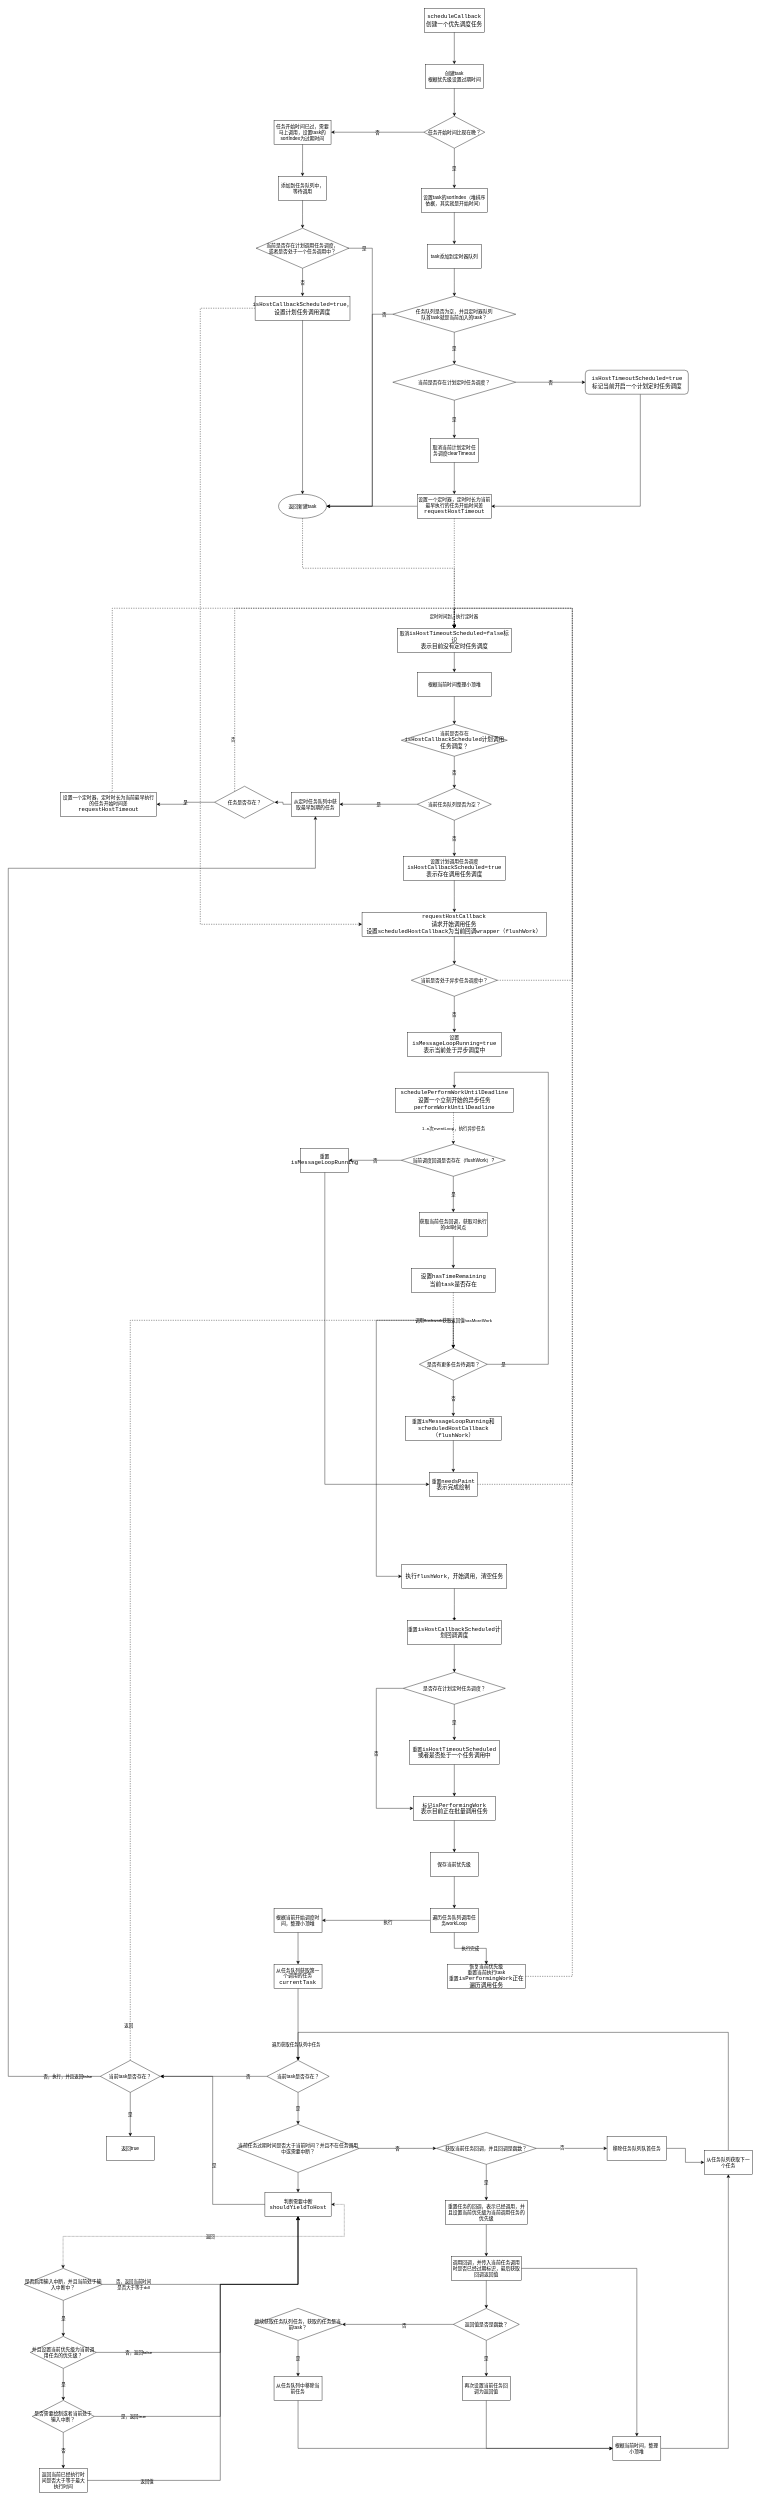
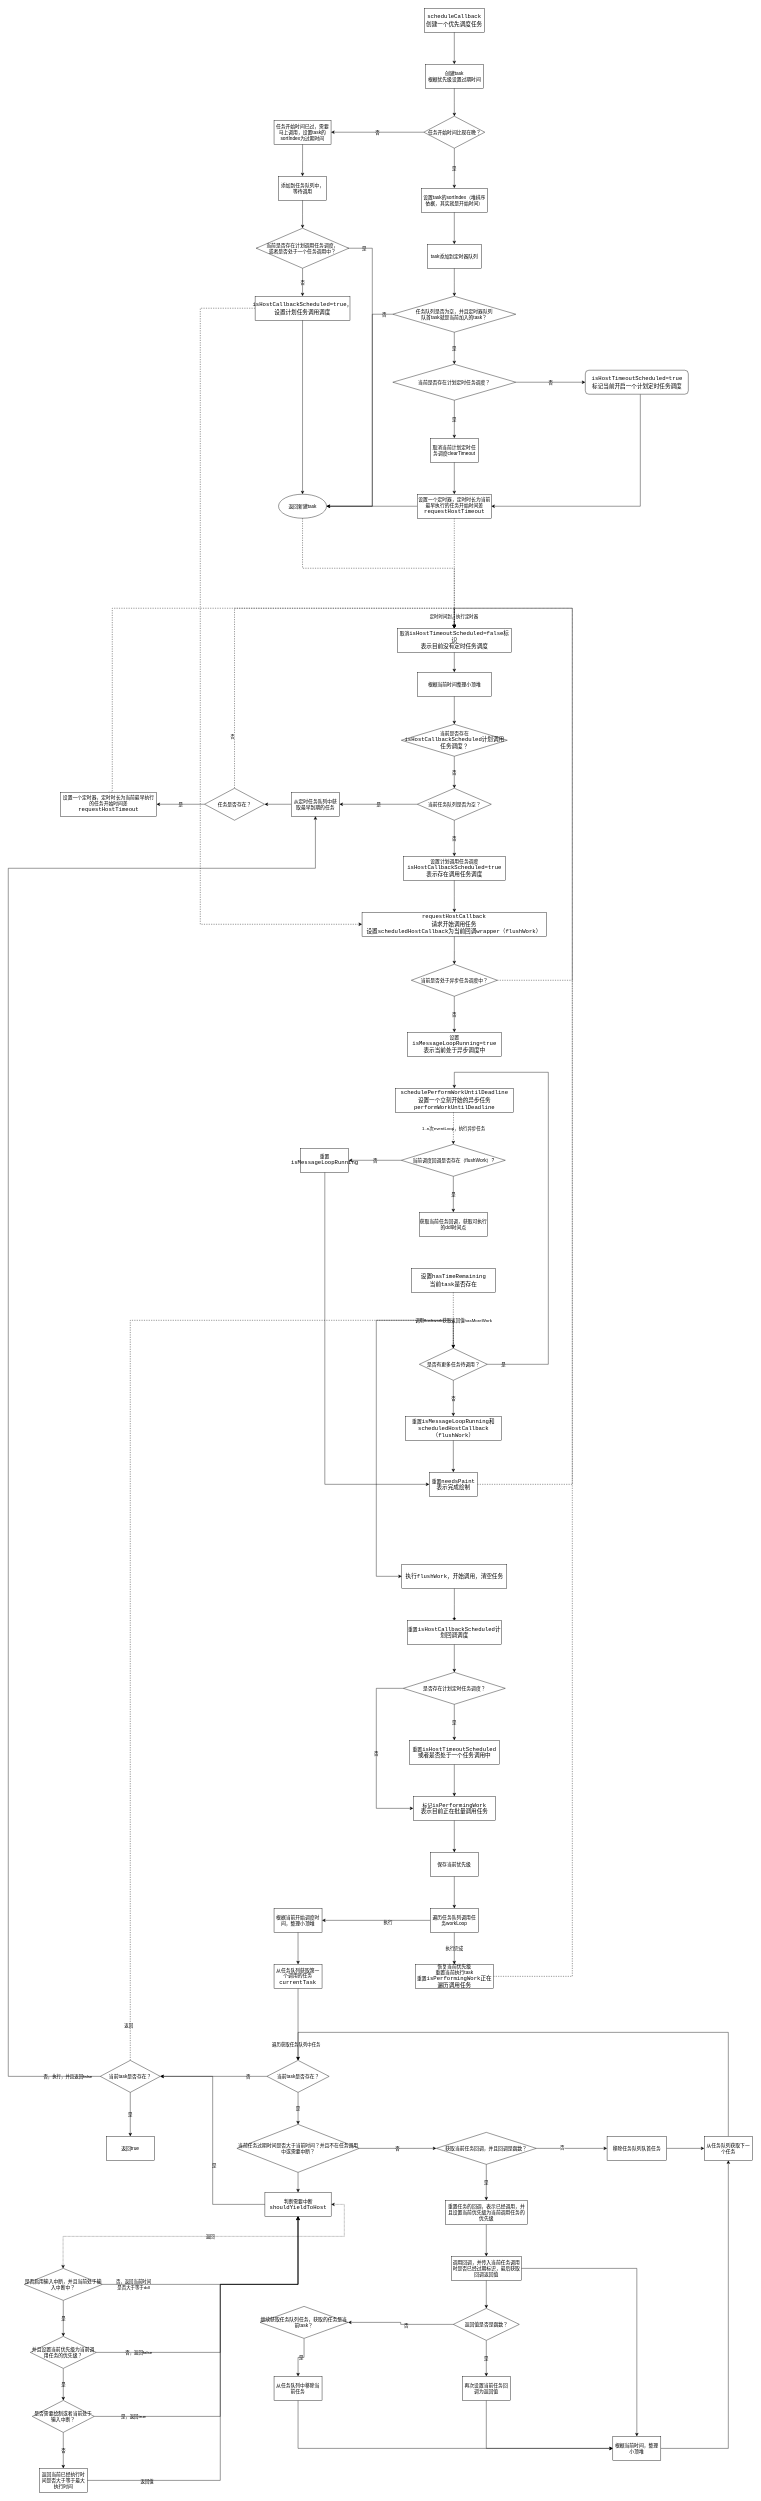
(244, 802) -> (234, 804)
(453, 1264) -> none
(486, 1976) -> (454, 1976)
(728, 2162) -> (728, 2148)
(298, 2324) -> (304, 2322)
